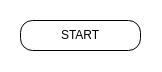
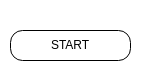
(81, 36) -> (71, 46)
